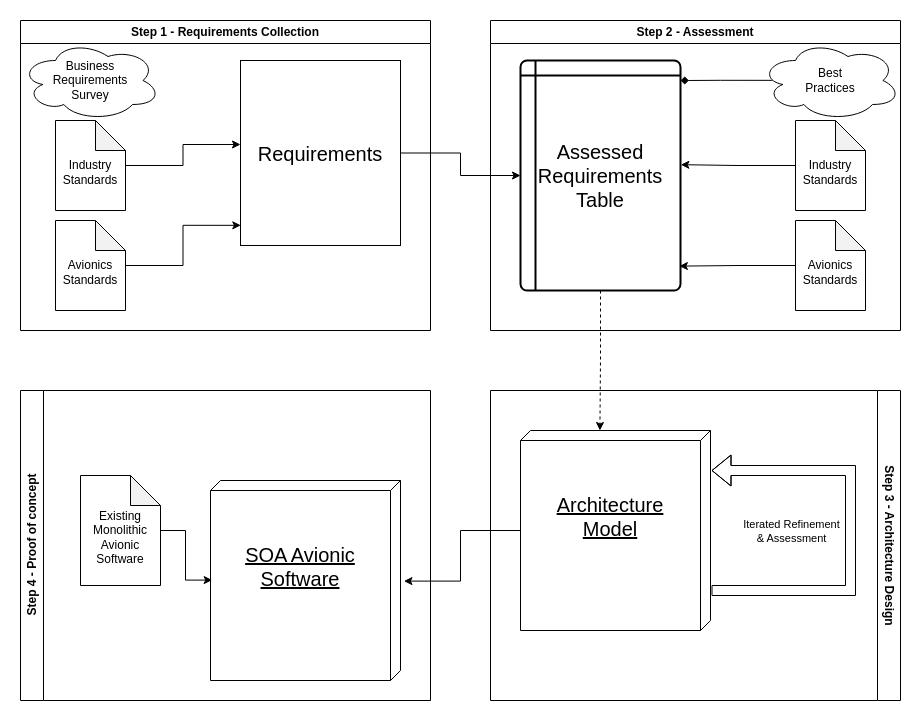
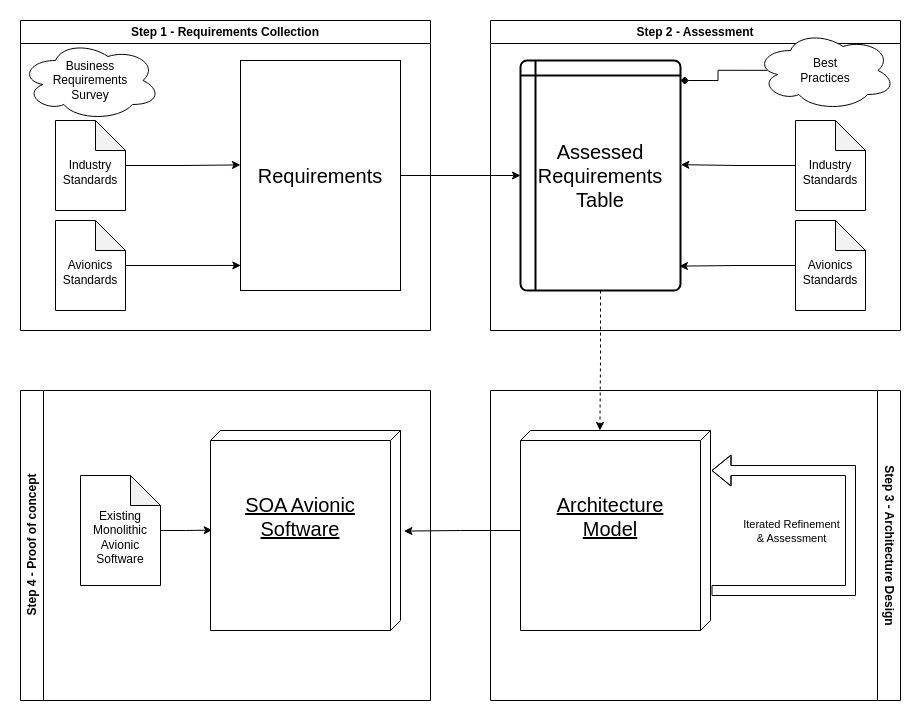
(831, 81) -> (826, 71)
(321, 153) -> (321, 176)
(306, 581) -> (306, 531)
